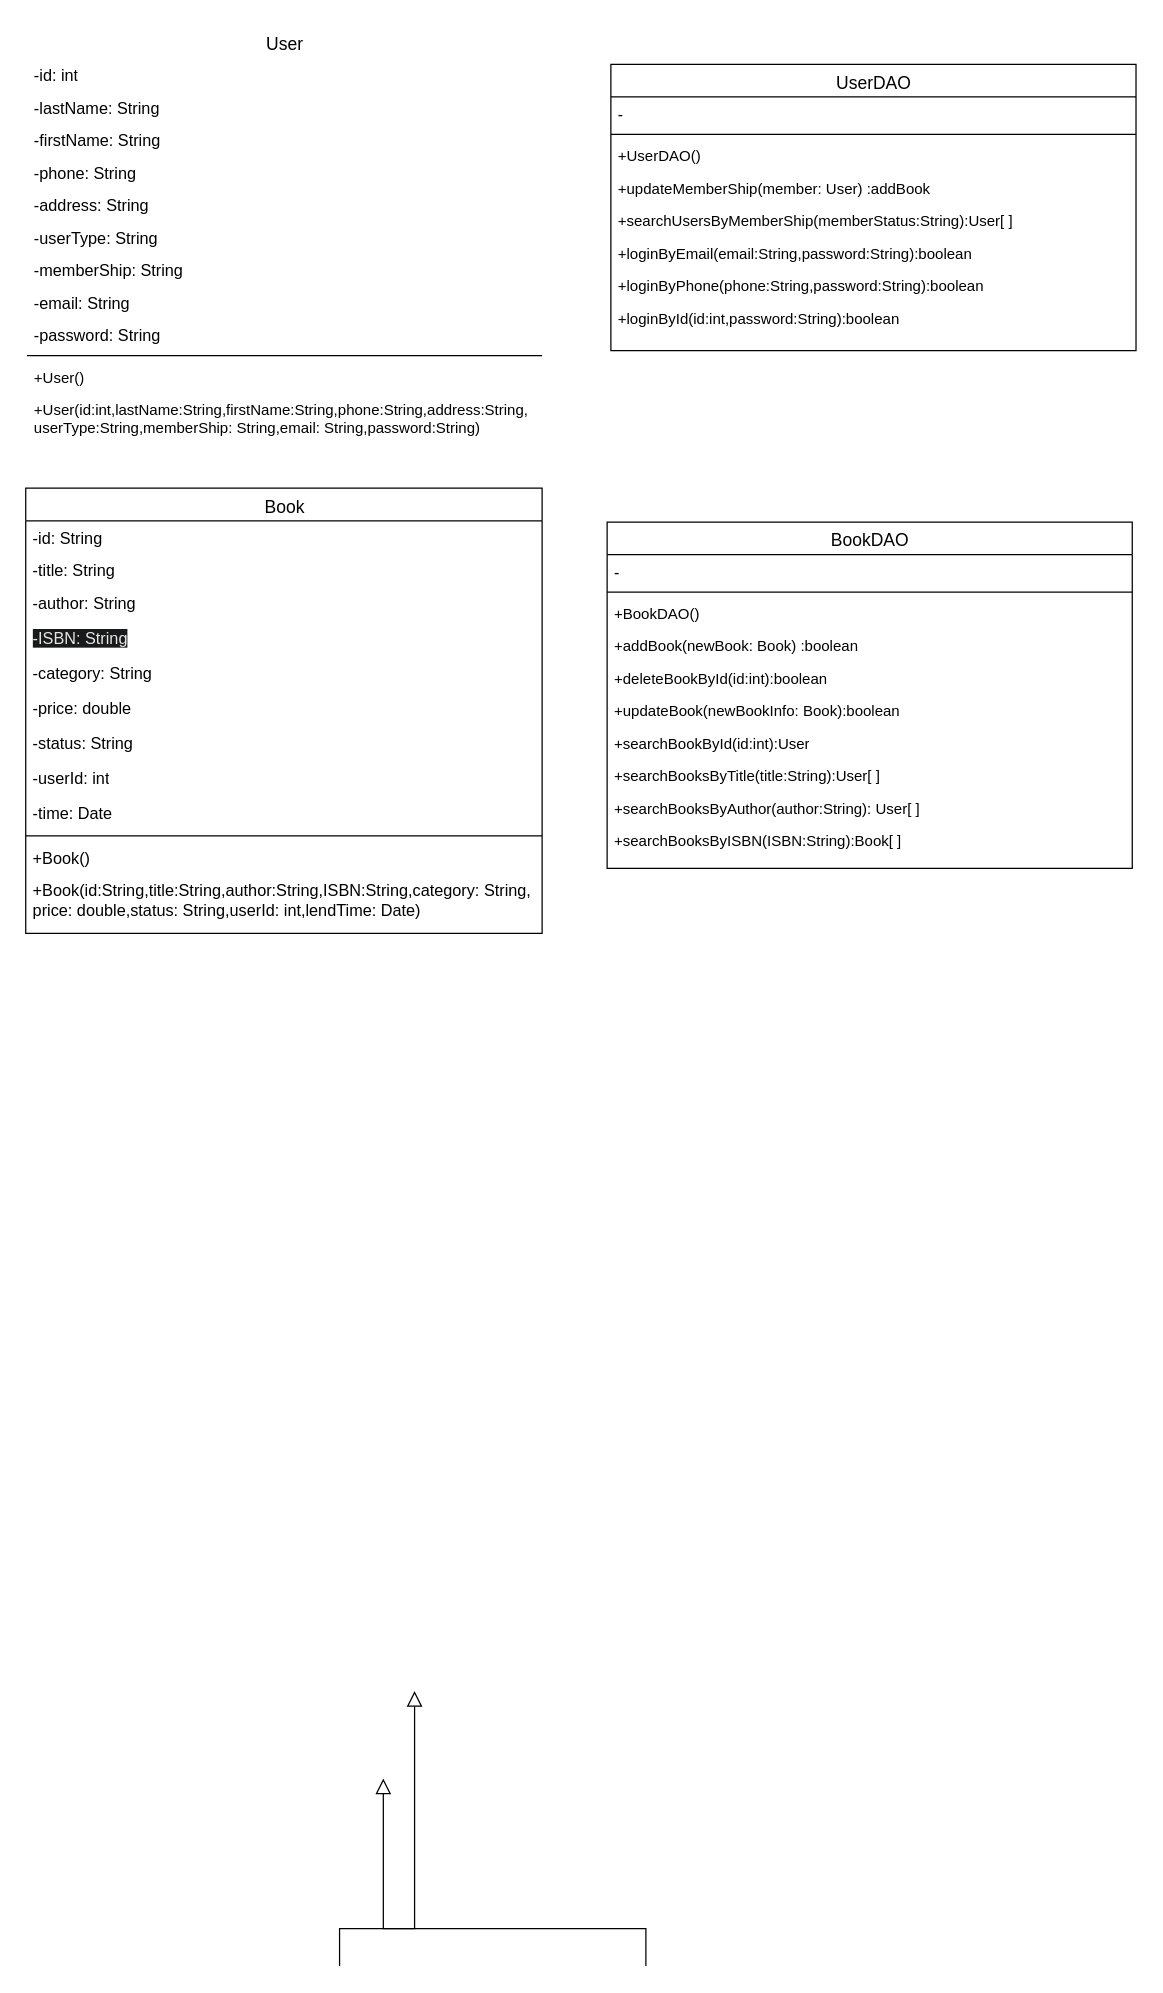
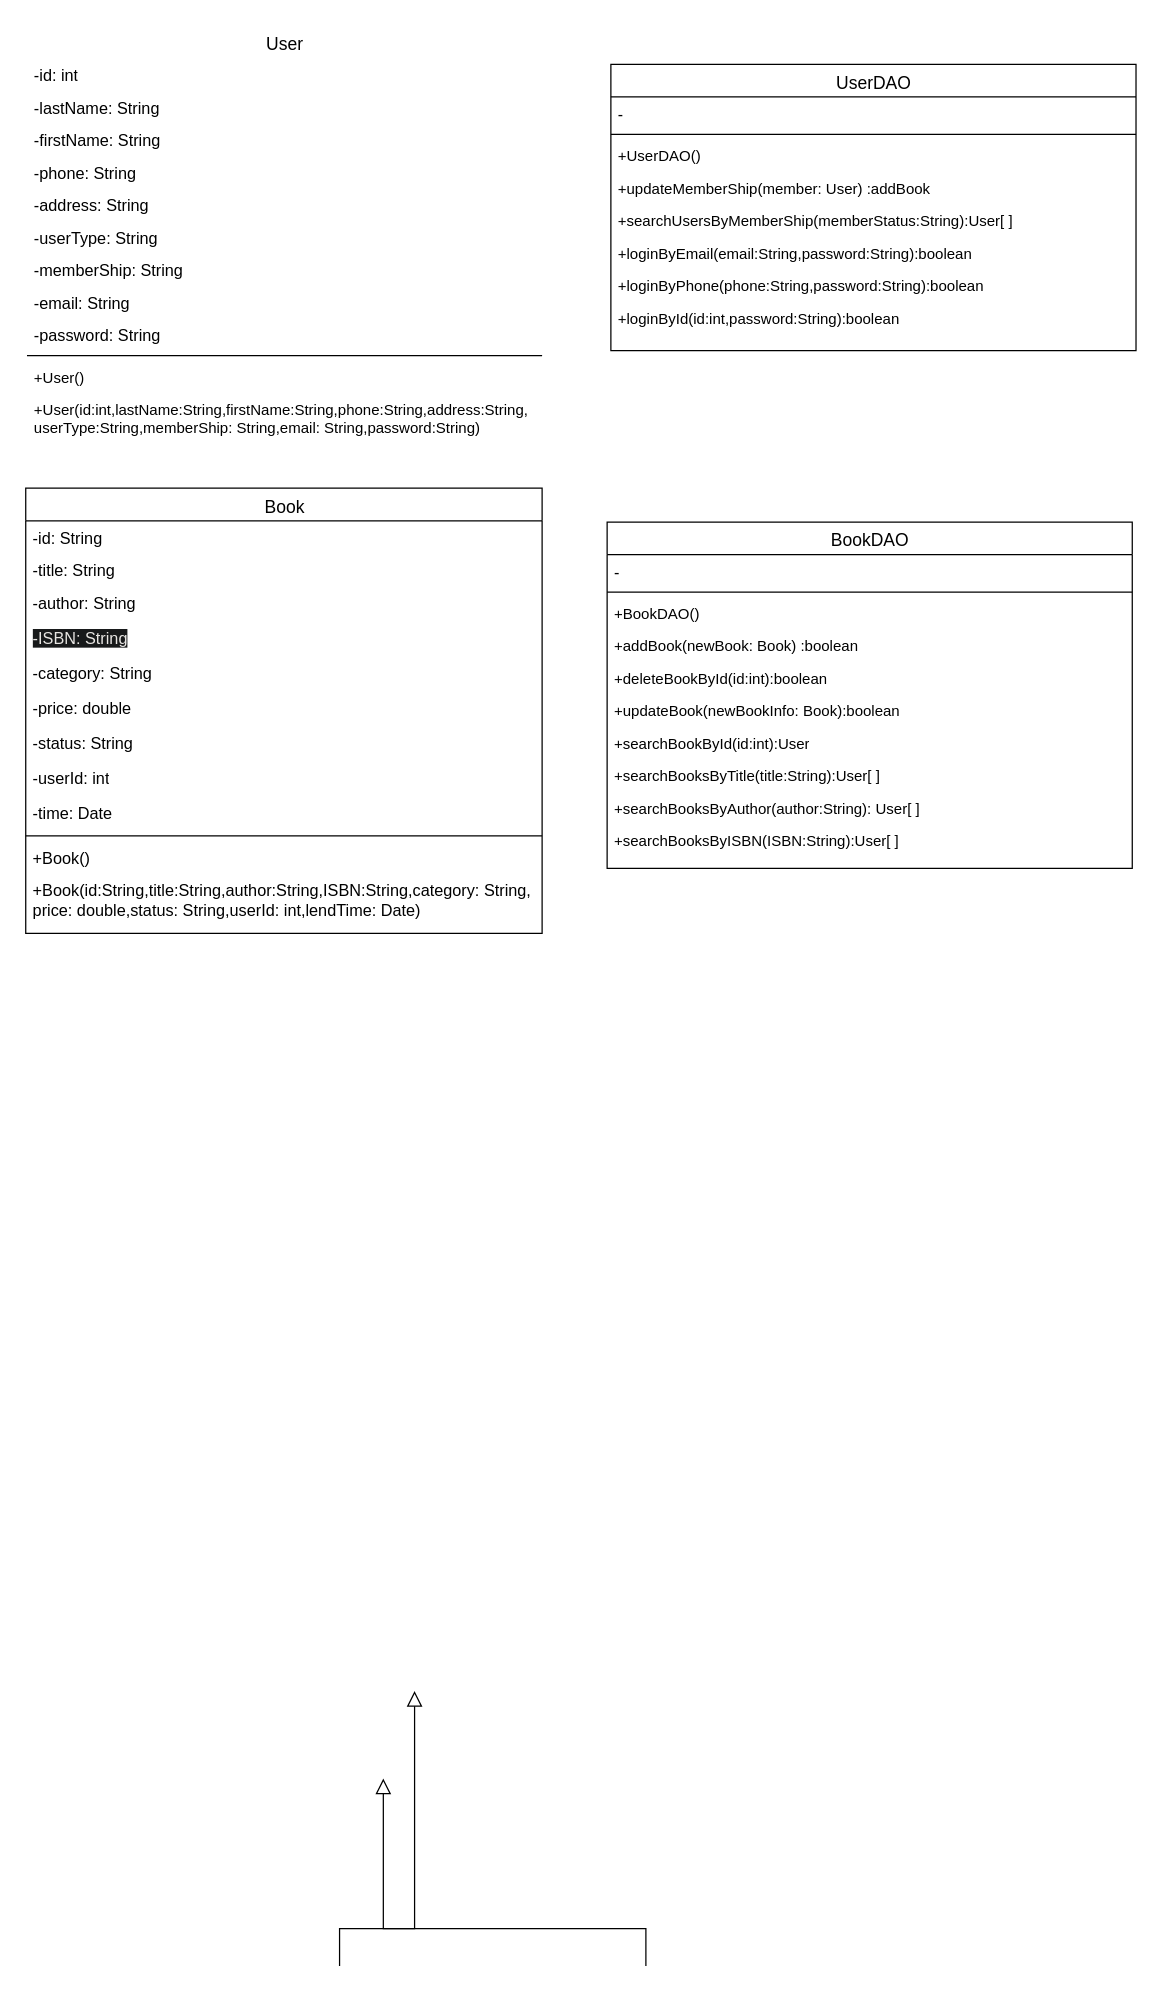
(770, 842) -> (770, 842)
